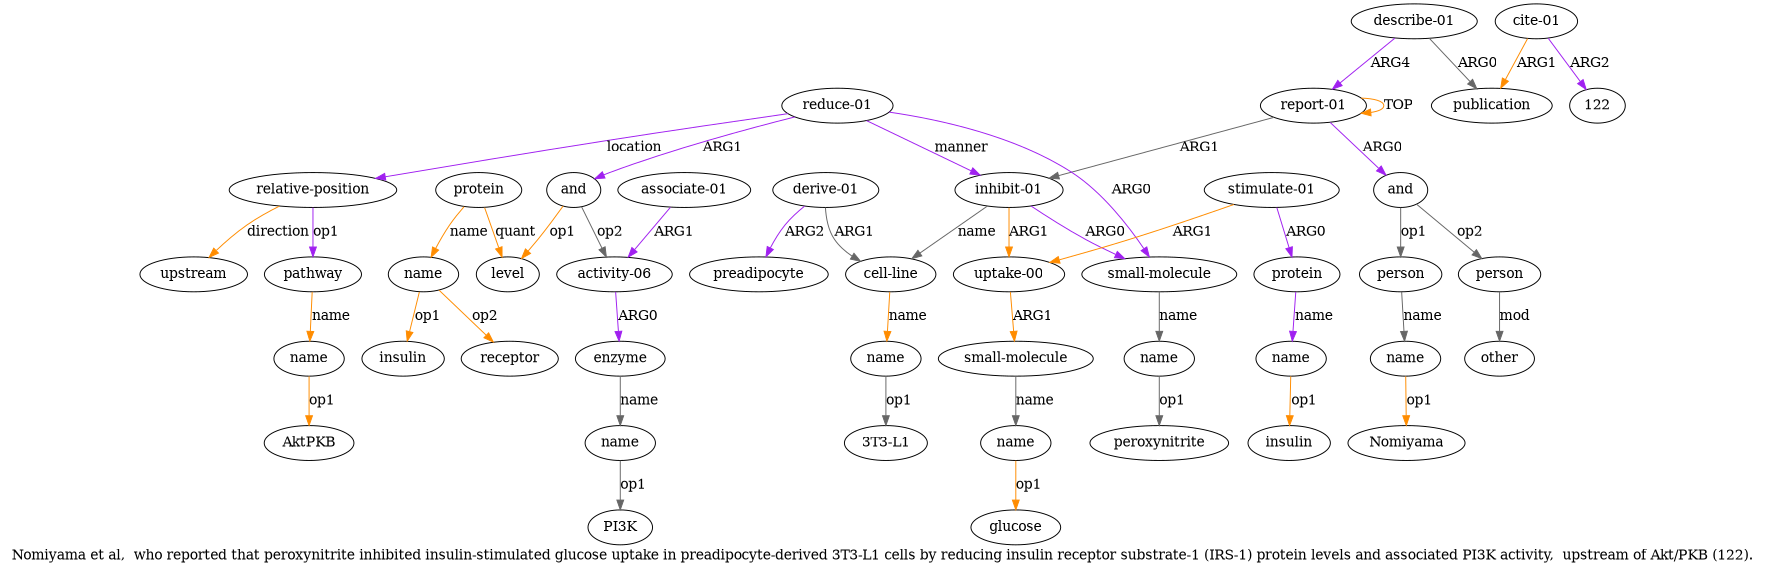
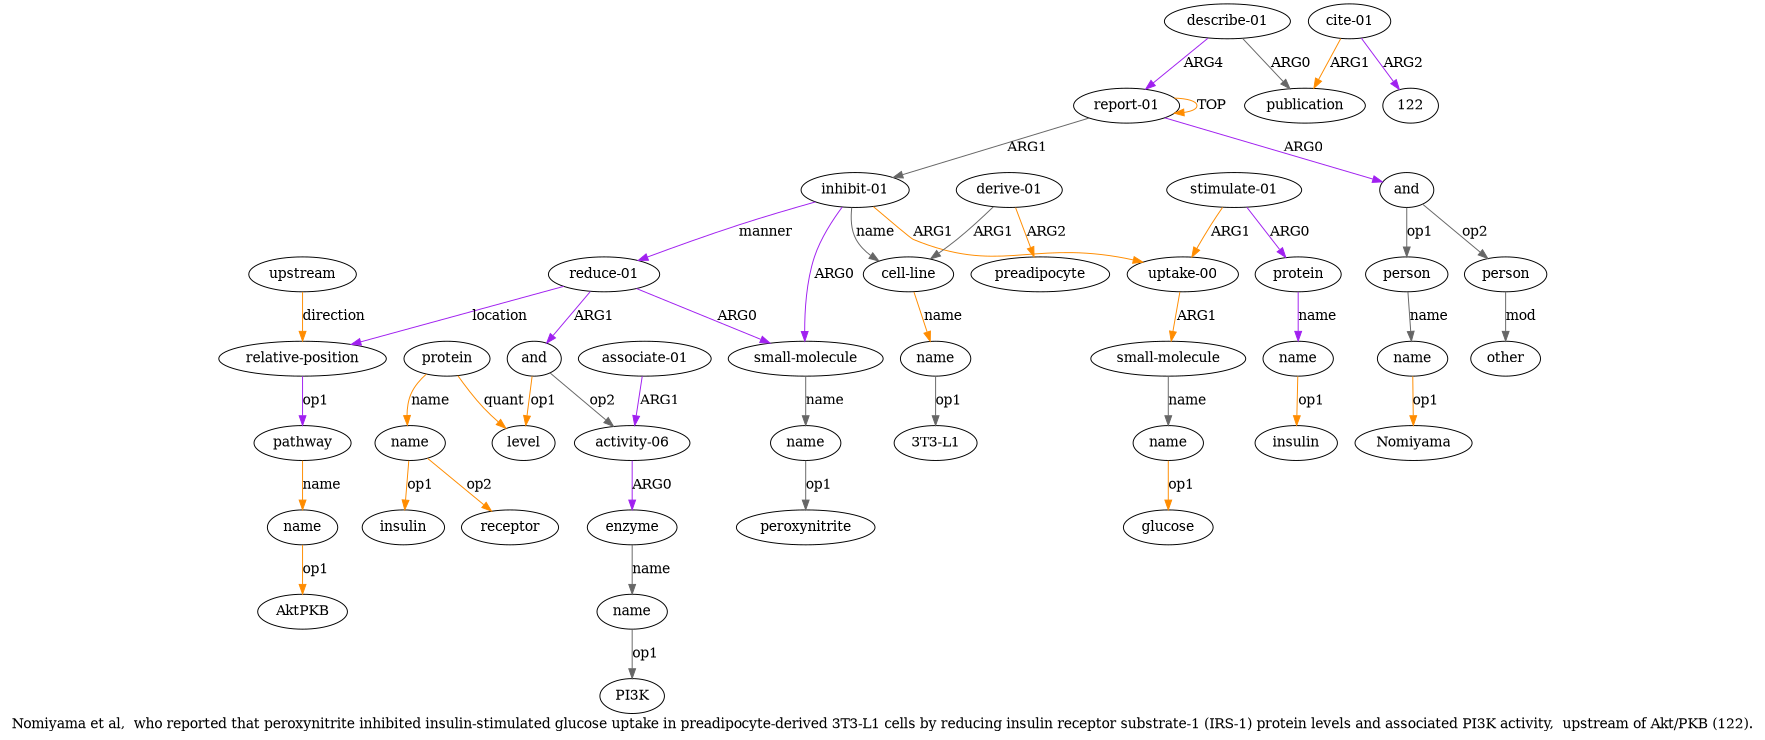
(919, 146) -> (731, 228)
(785, 225) -> (1023, 228)
(246, 226) -> (303, 312)
